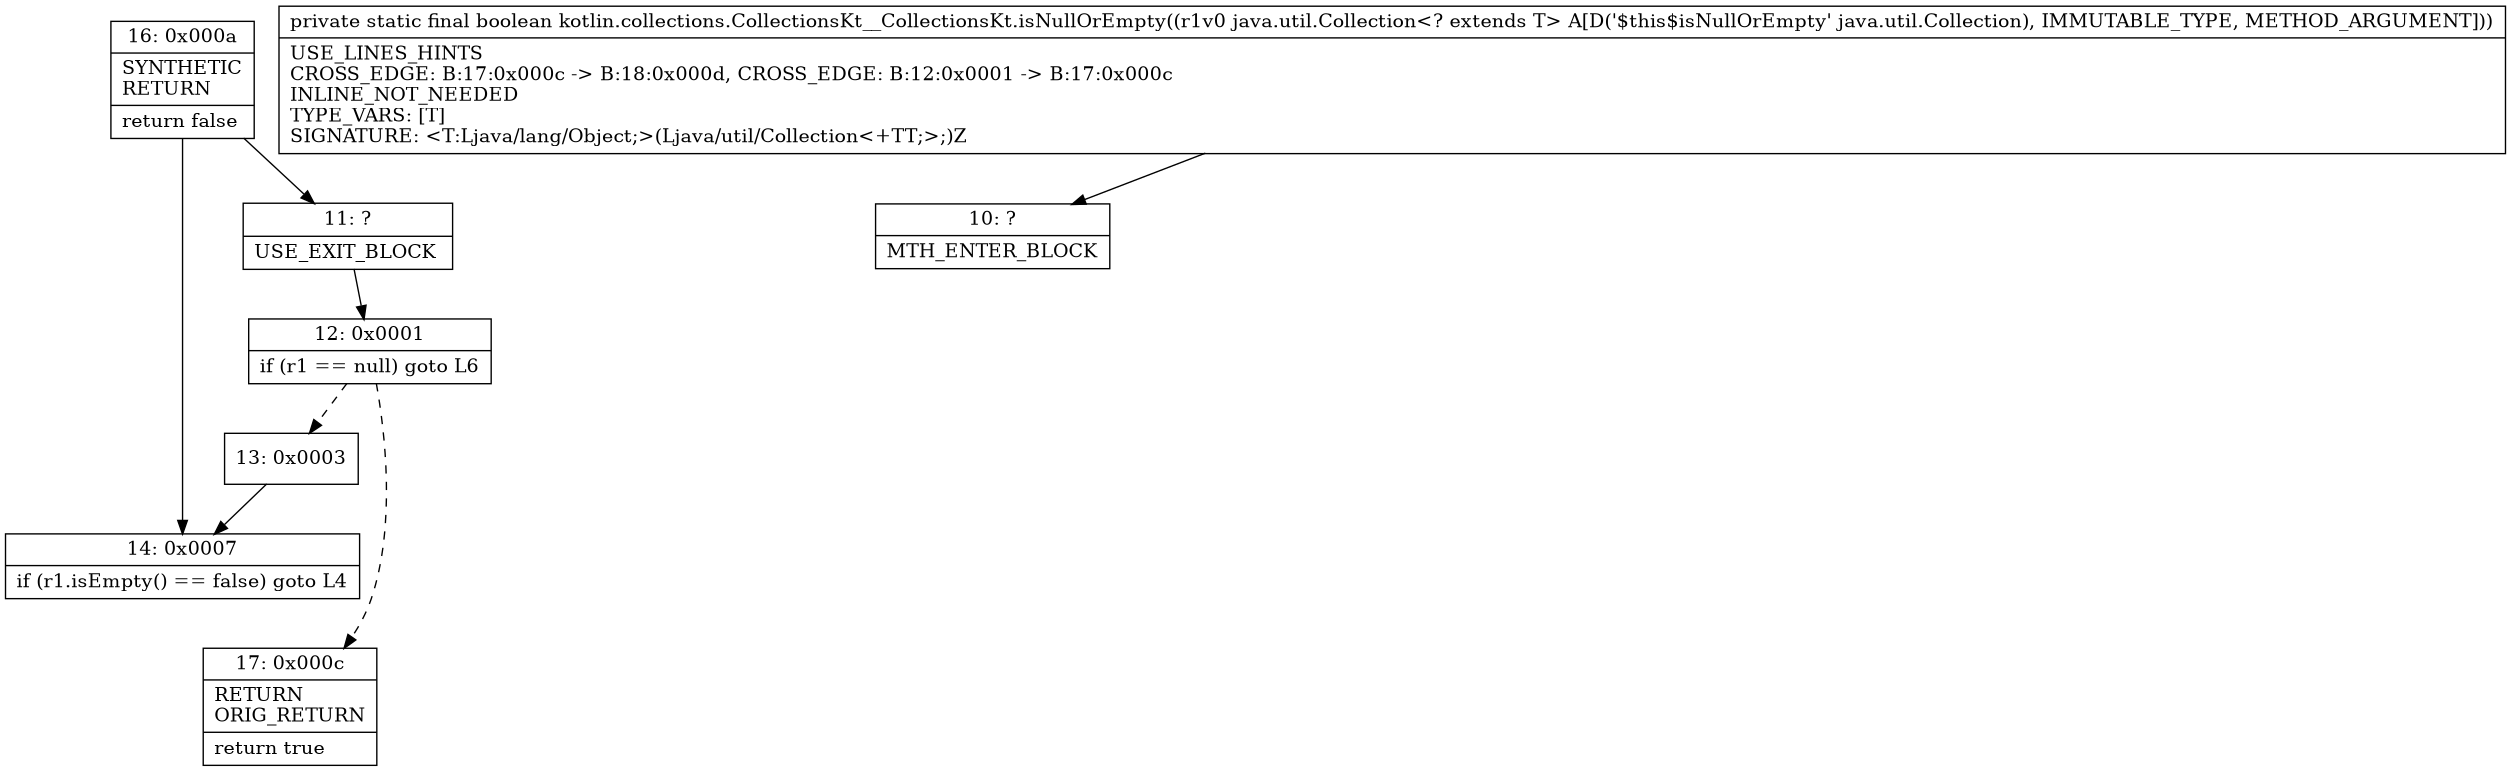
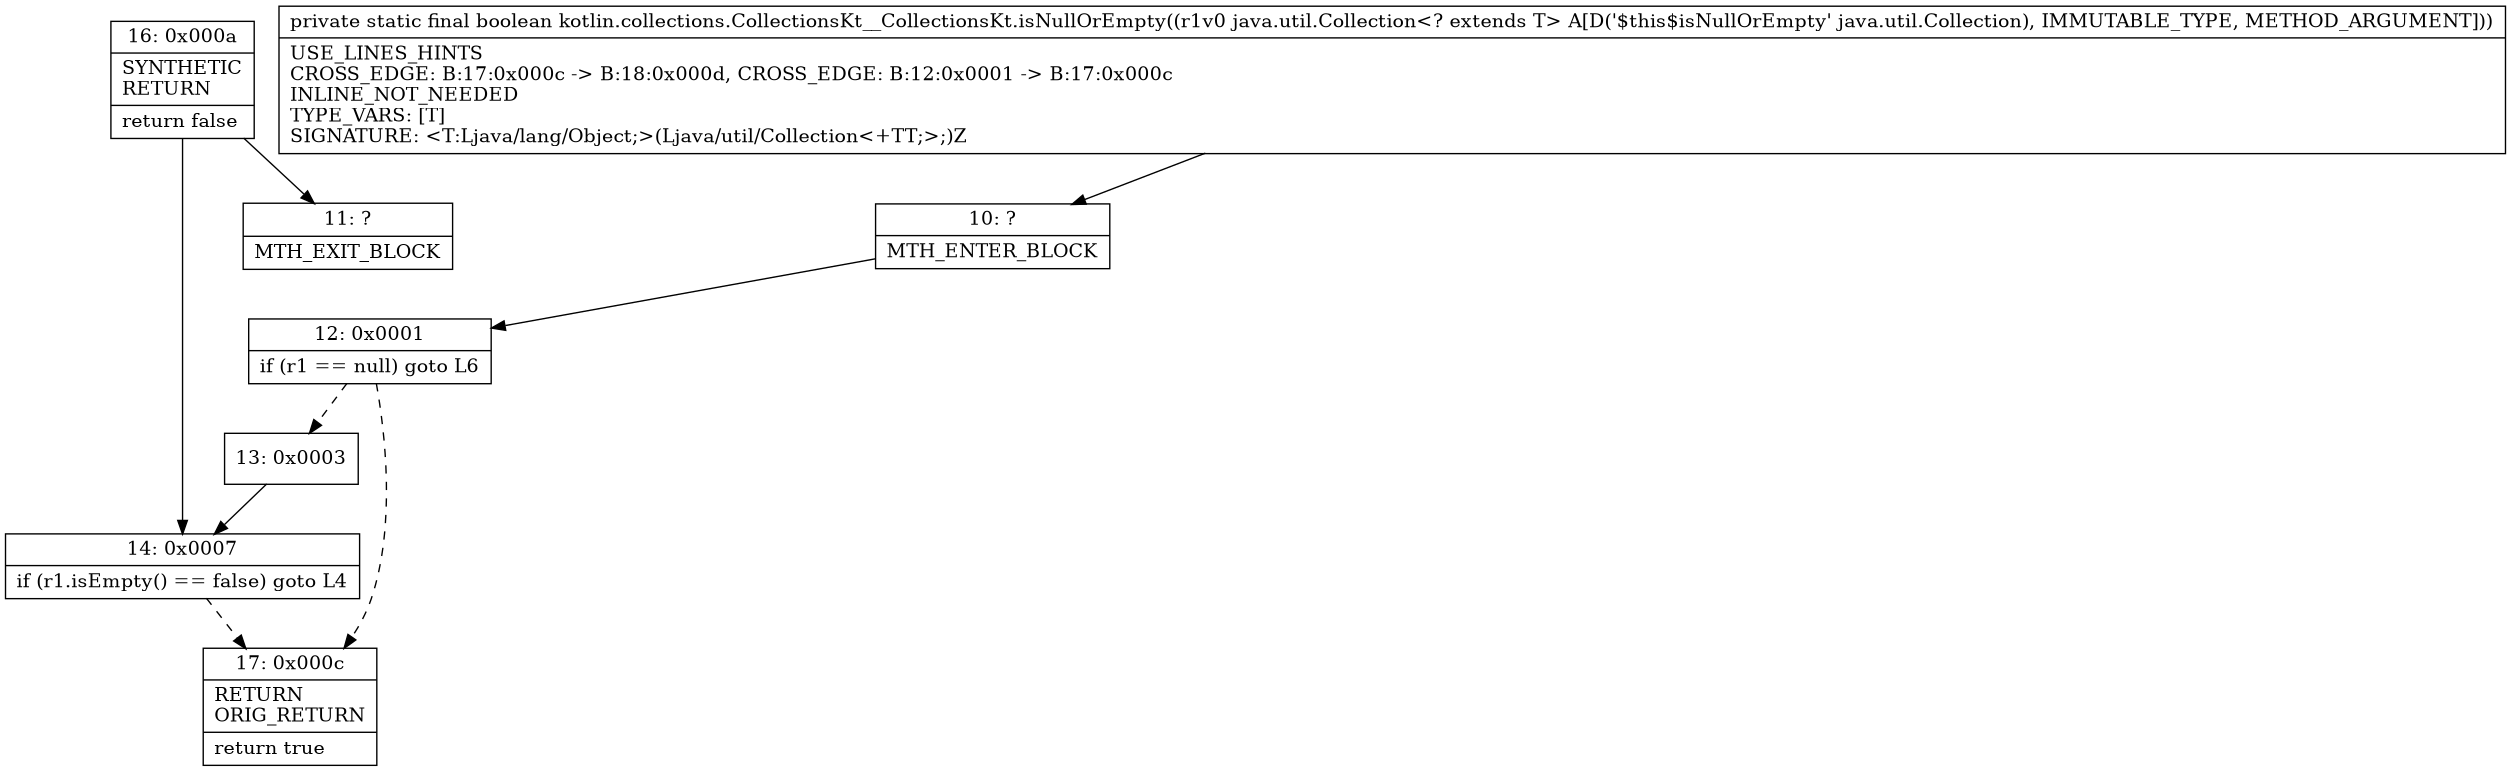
(346, 252) -> (348, 252)
(358, 287) -> (690, 292)
none -> (222, 618)
